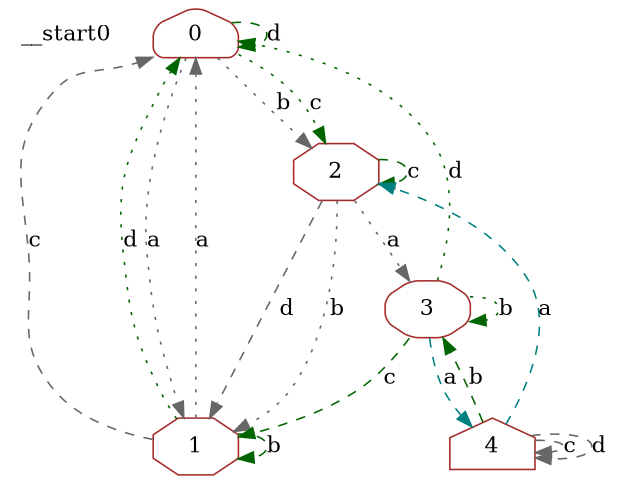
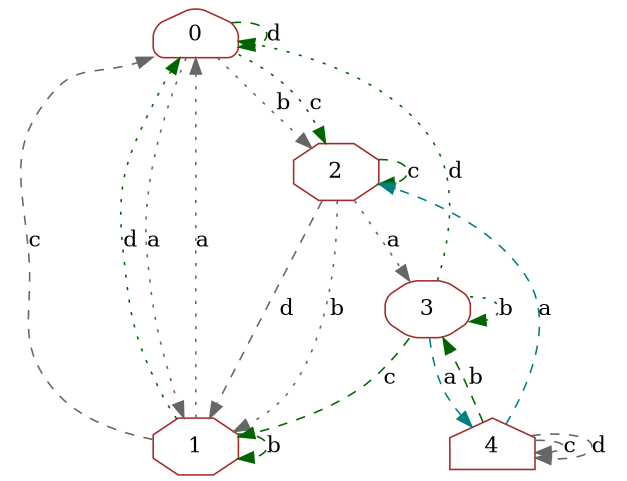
(66, 35) -> none
